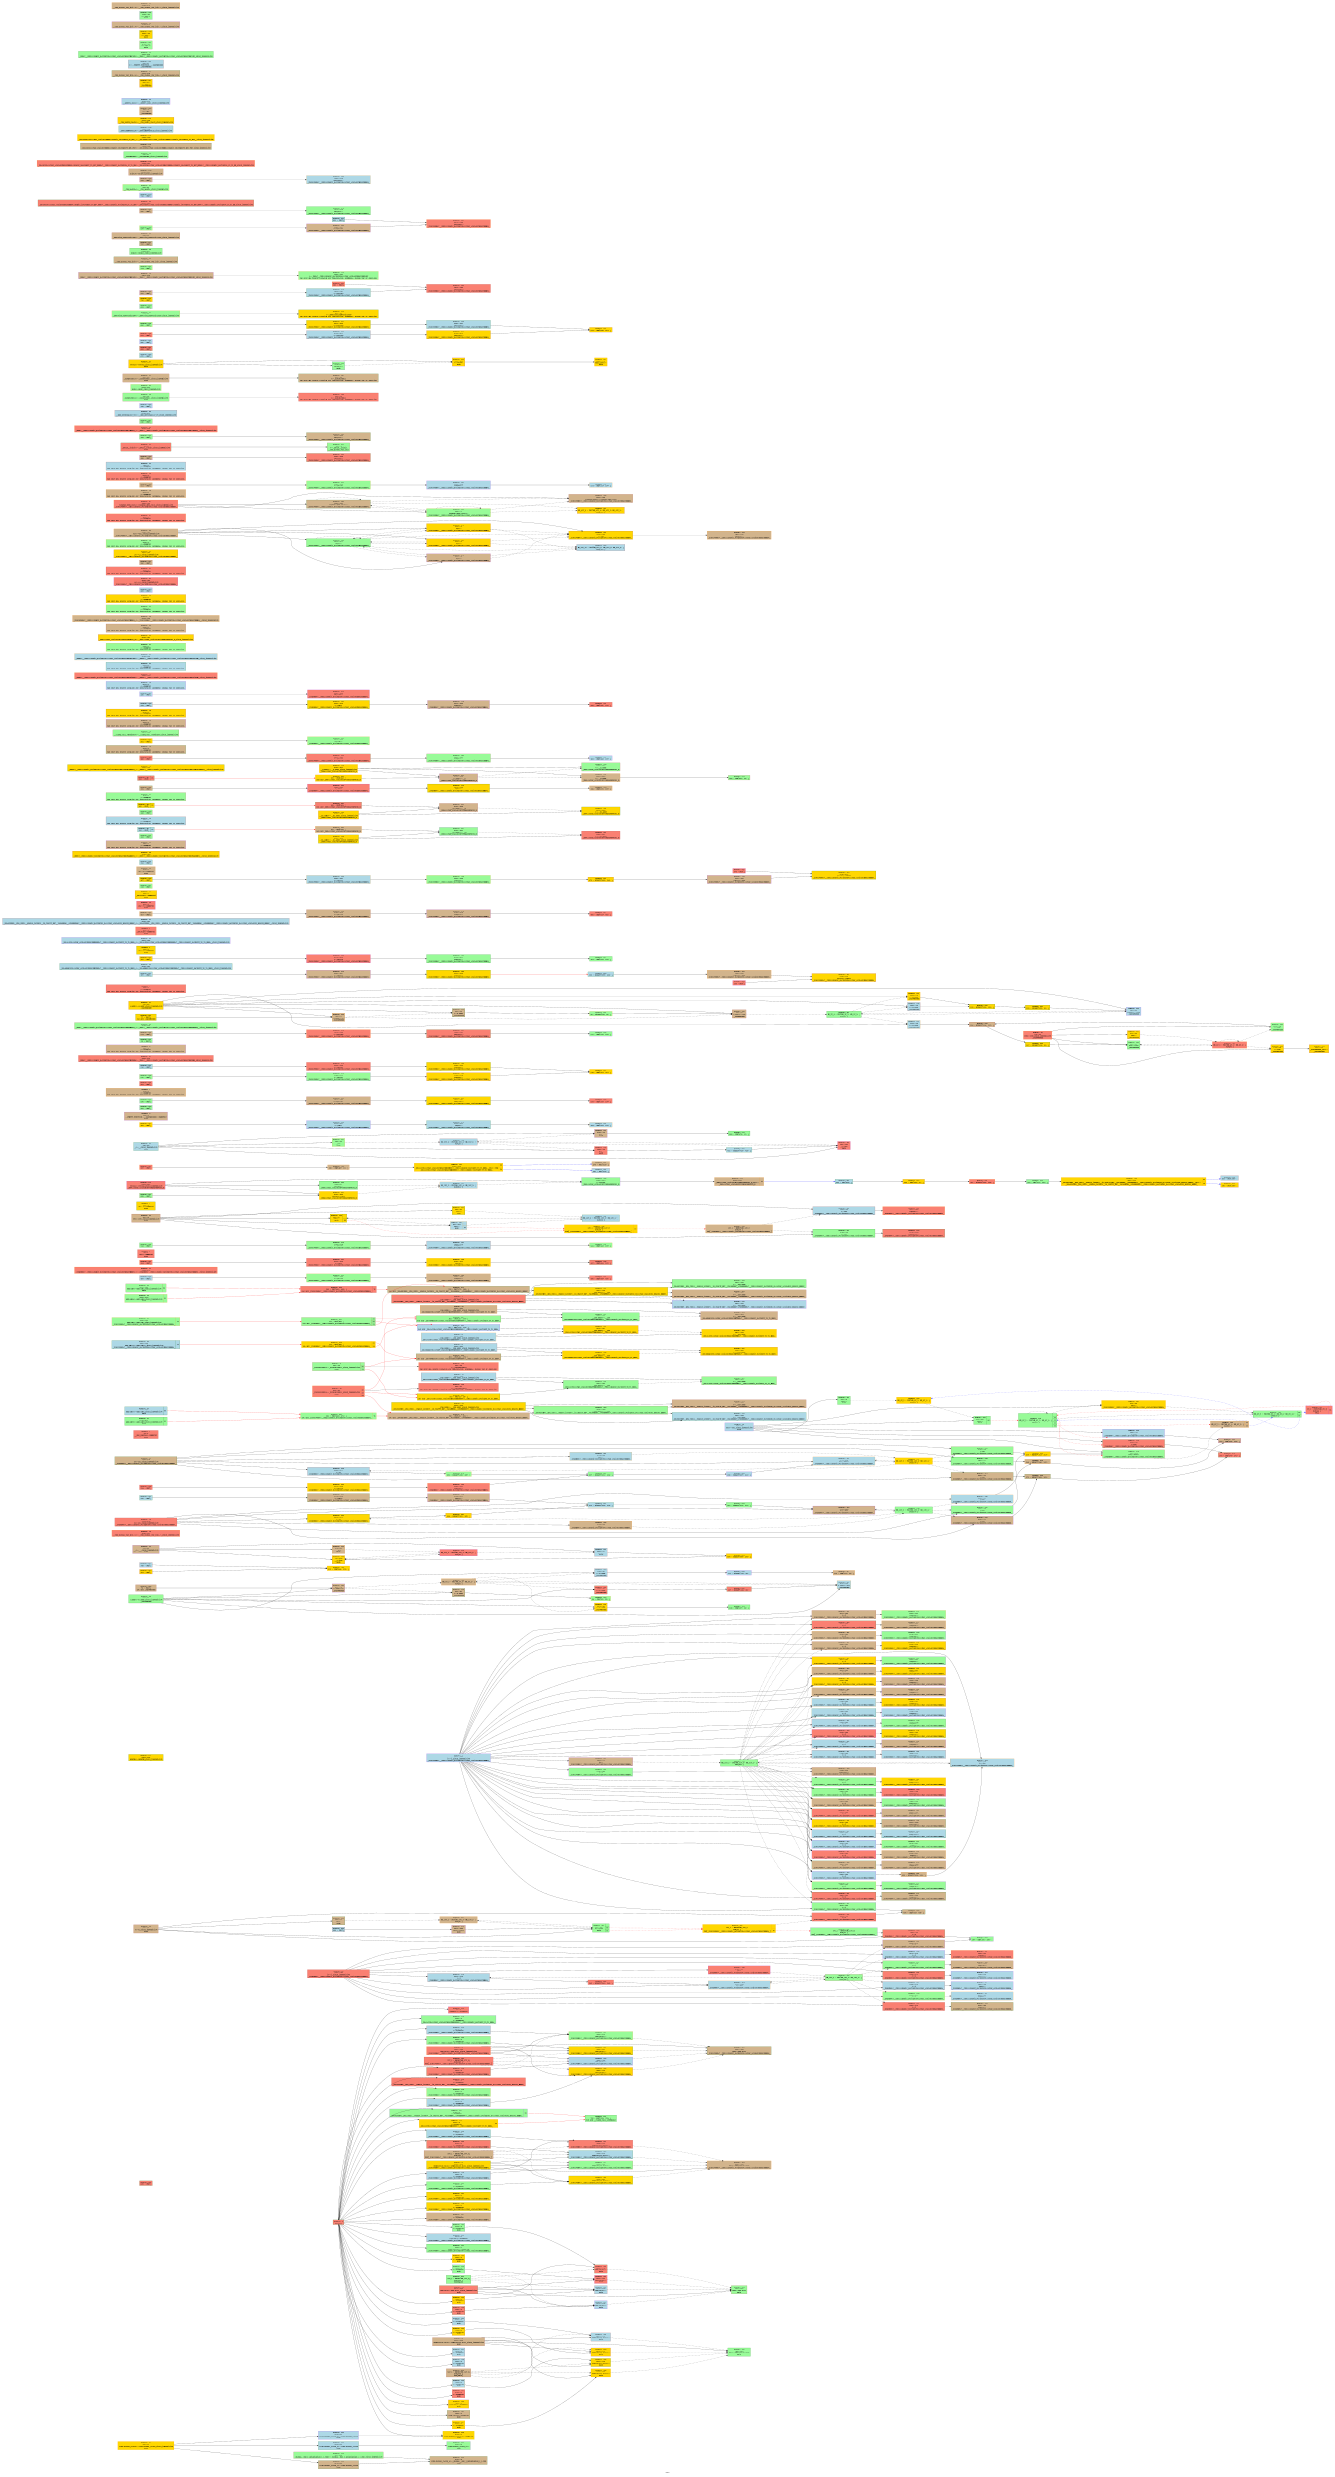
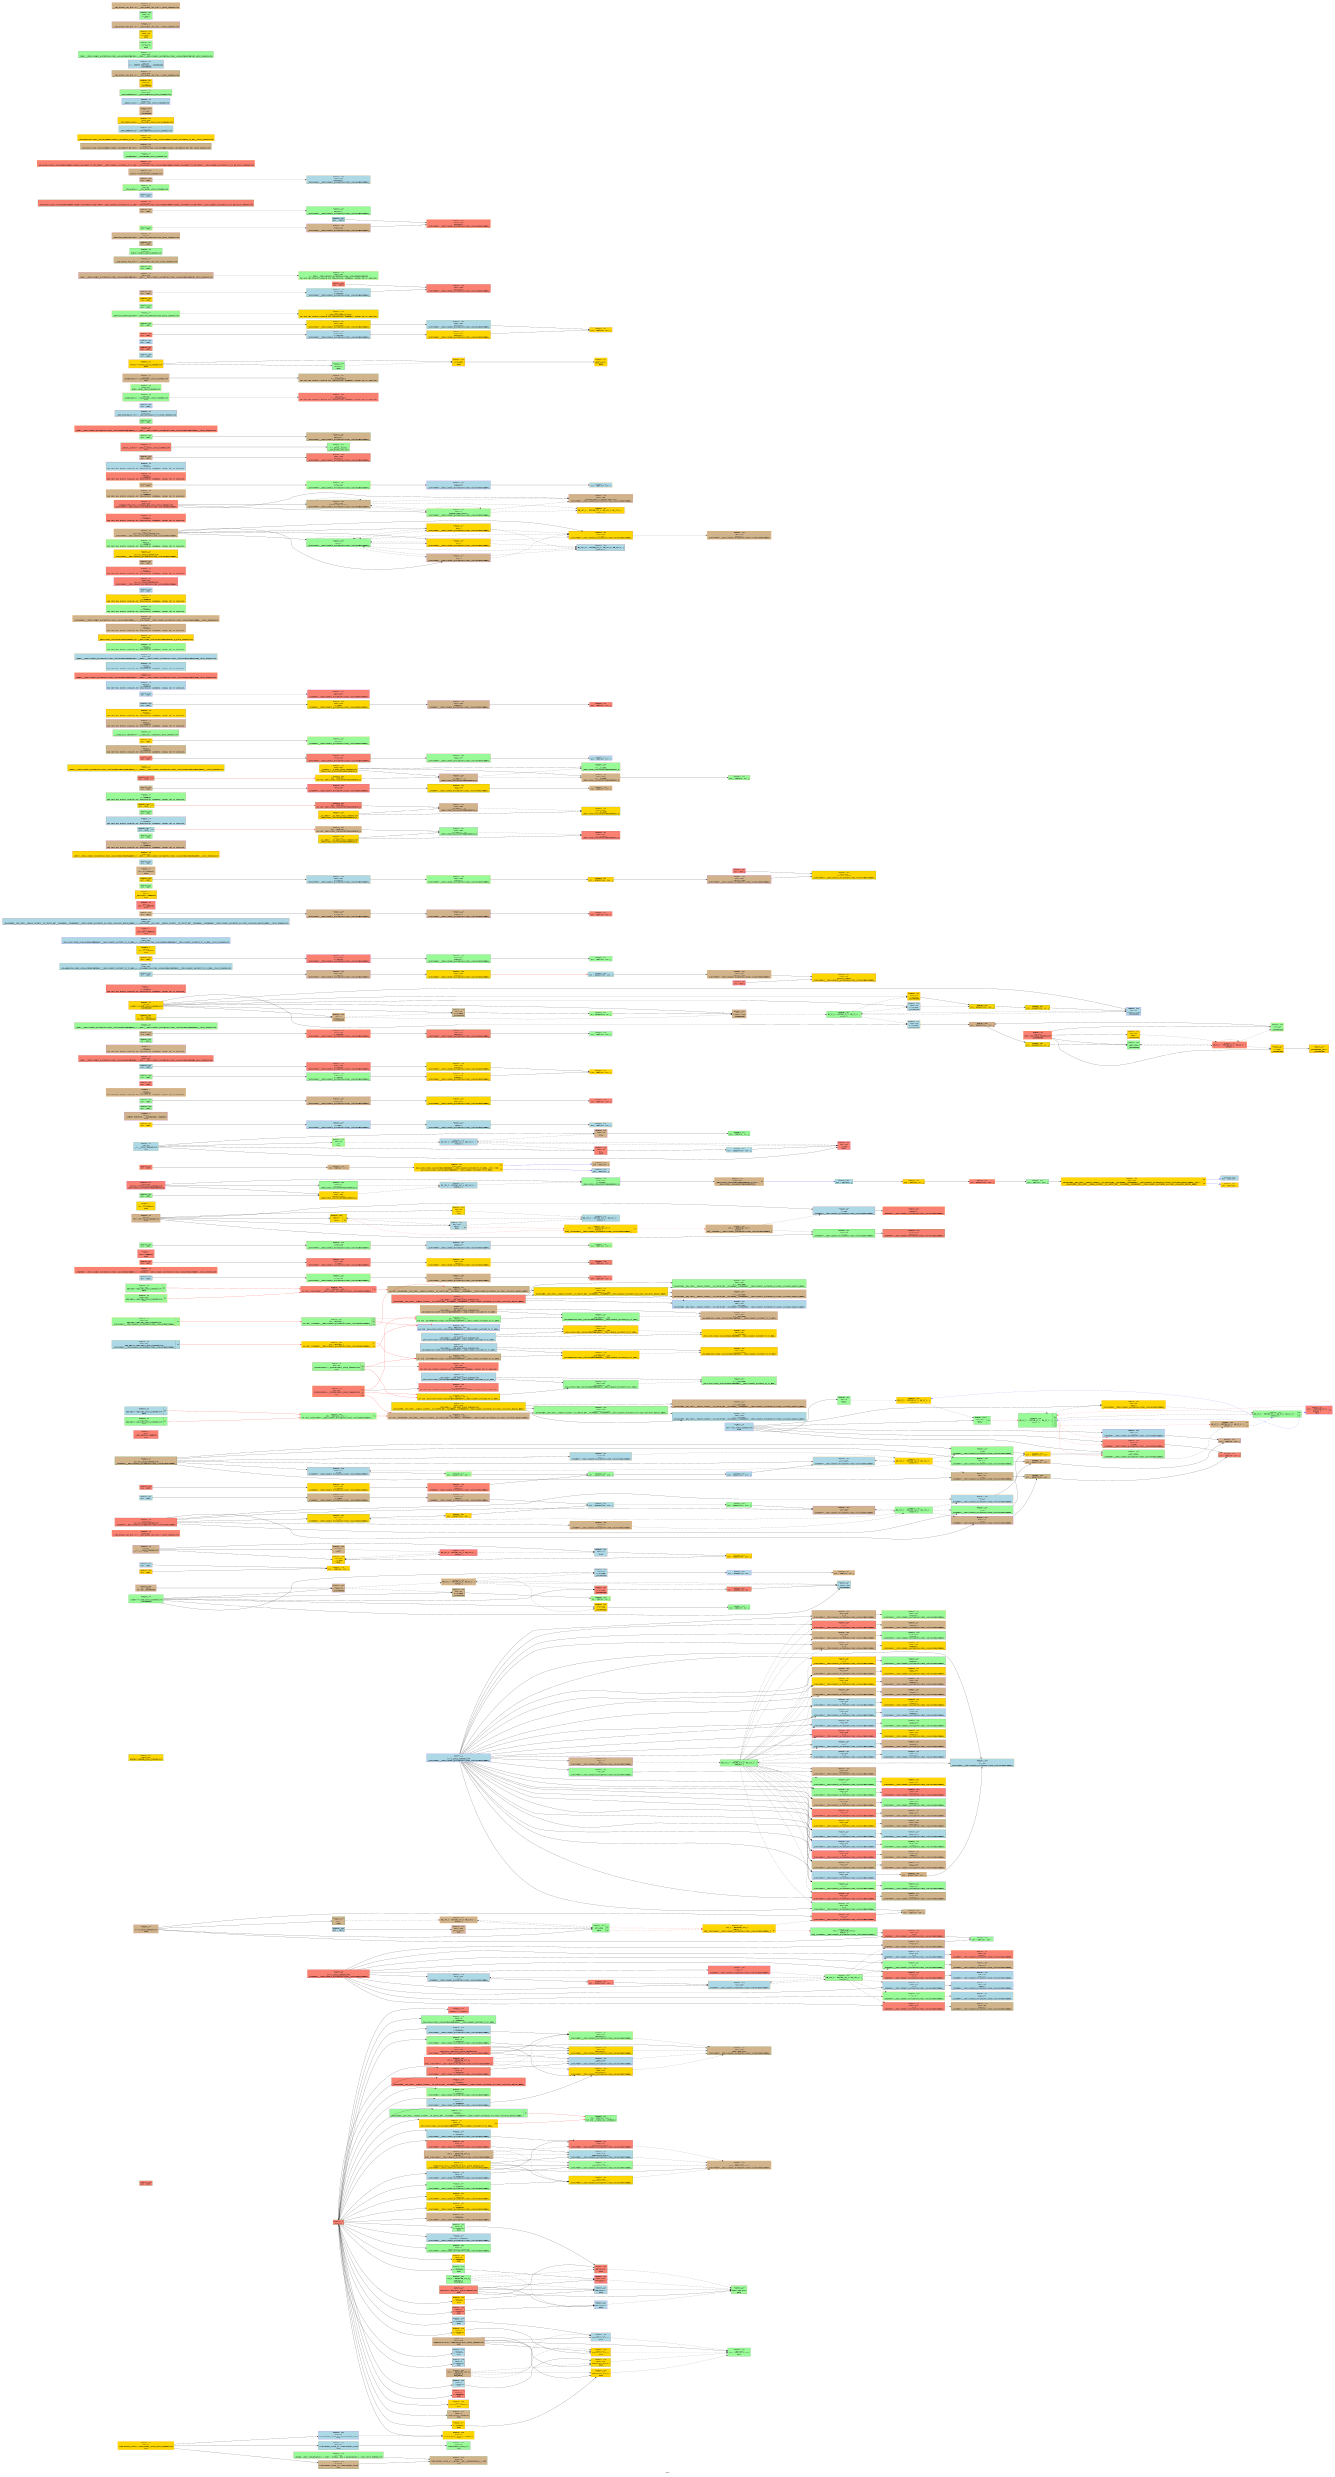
none -> (146, 93)
